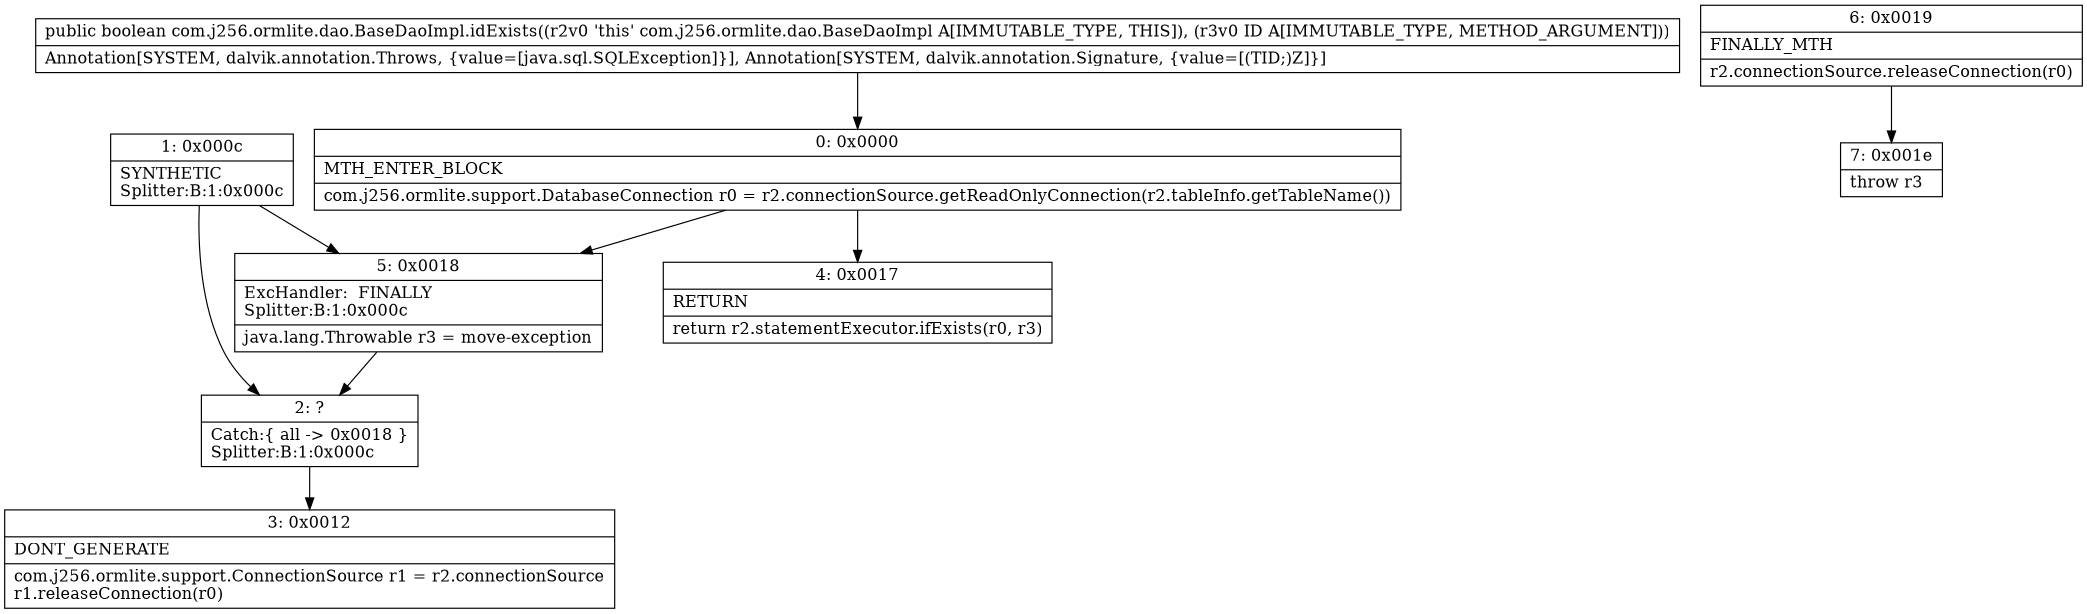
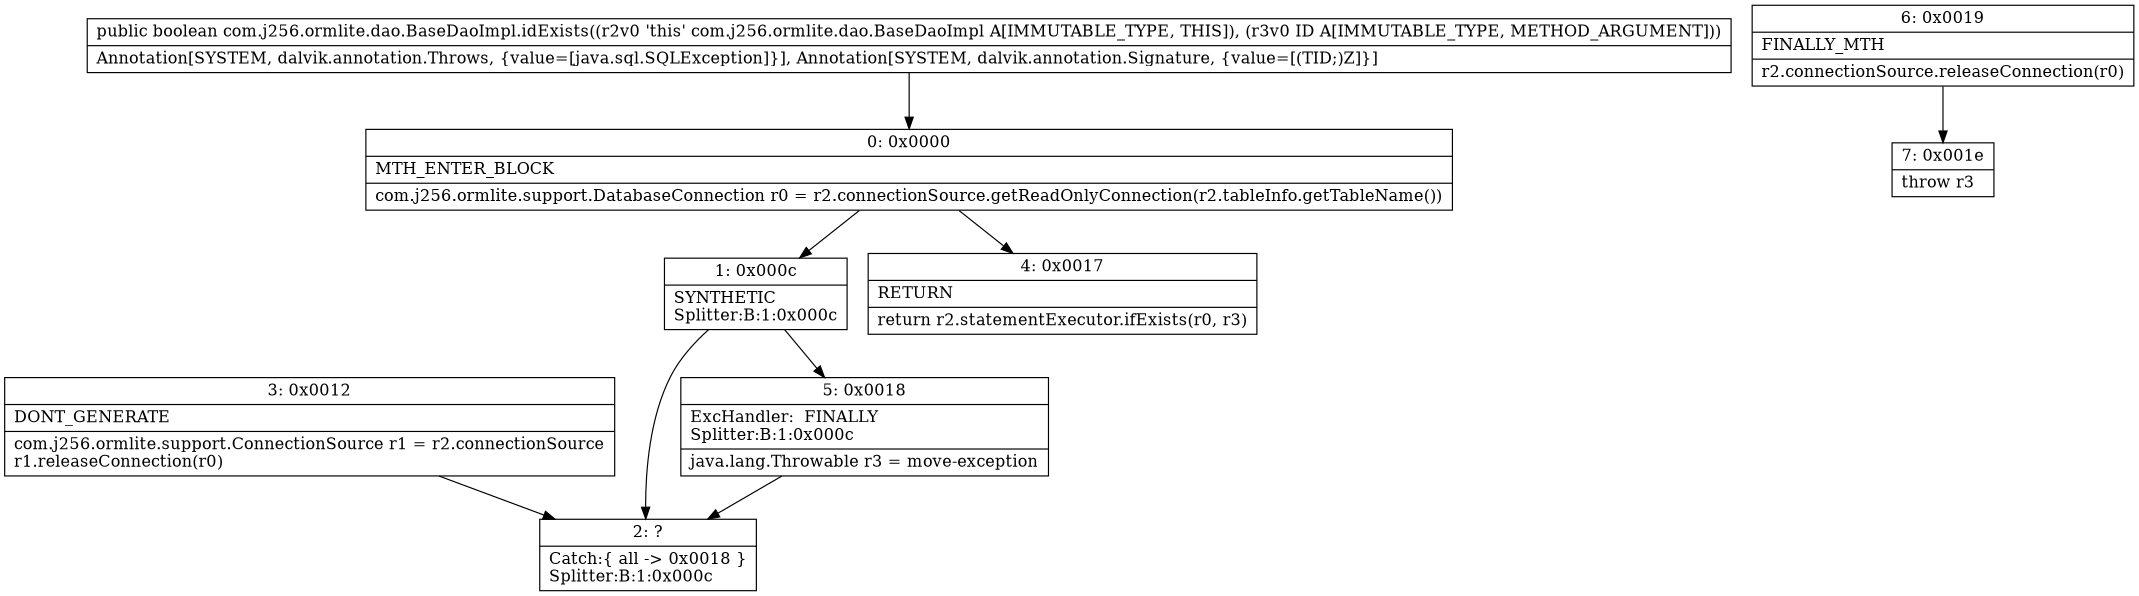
(659, 230) -> (834, 230)
(310, 482) -> (492, 496)
